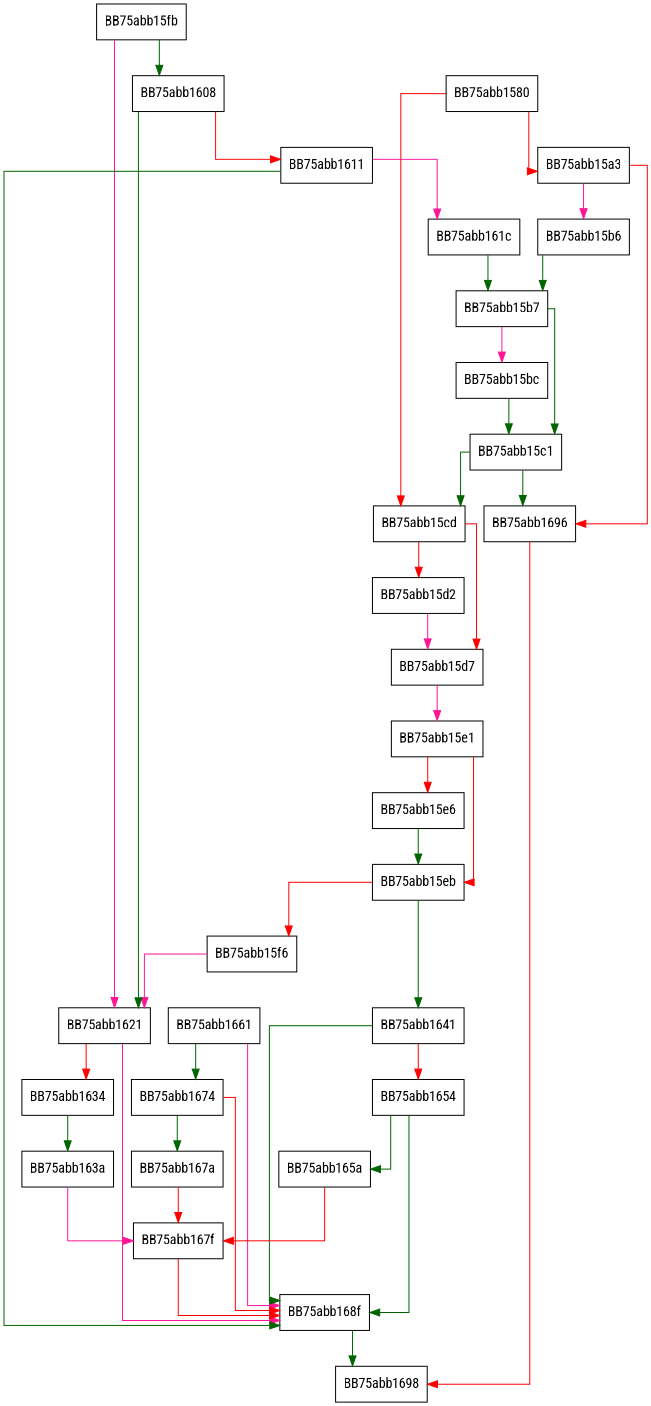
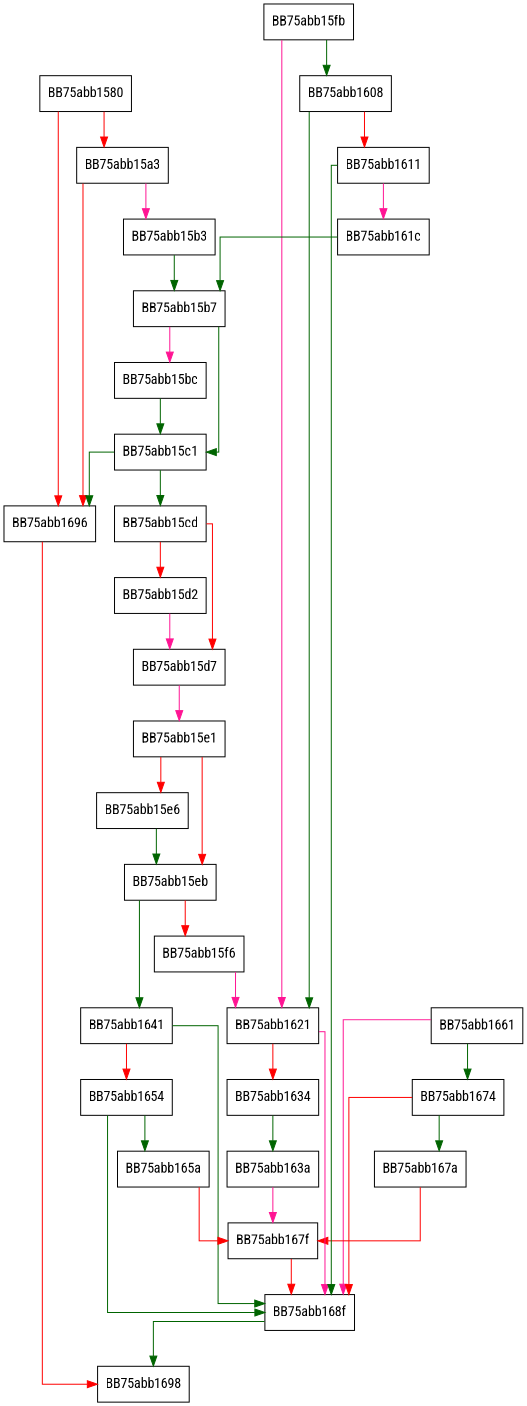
(584, 237) -> (169, 237)
(401, 272) -> (58, 304)
